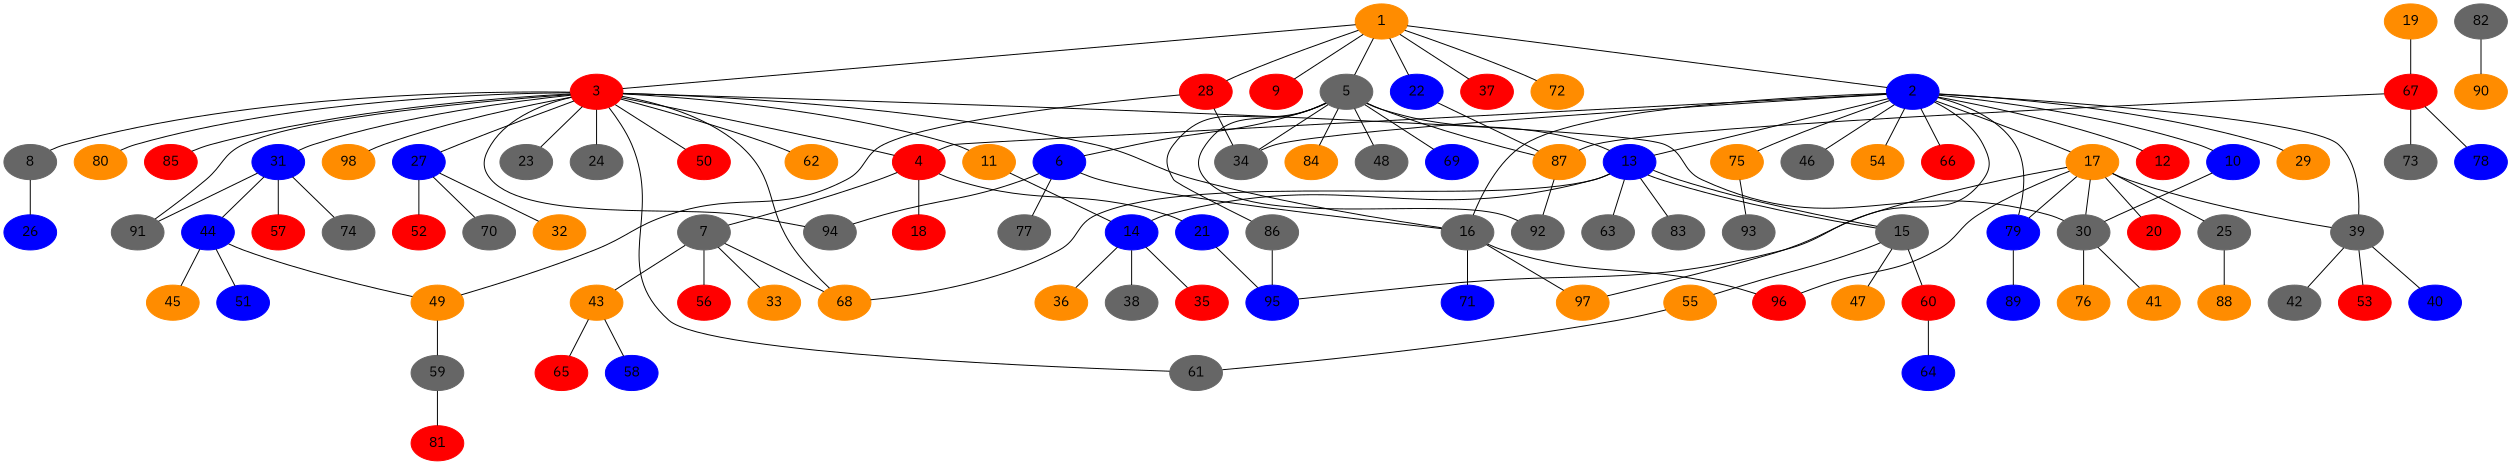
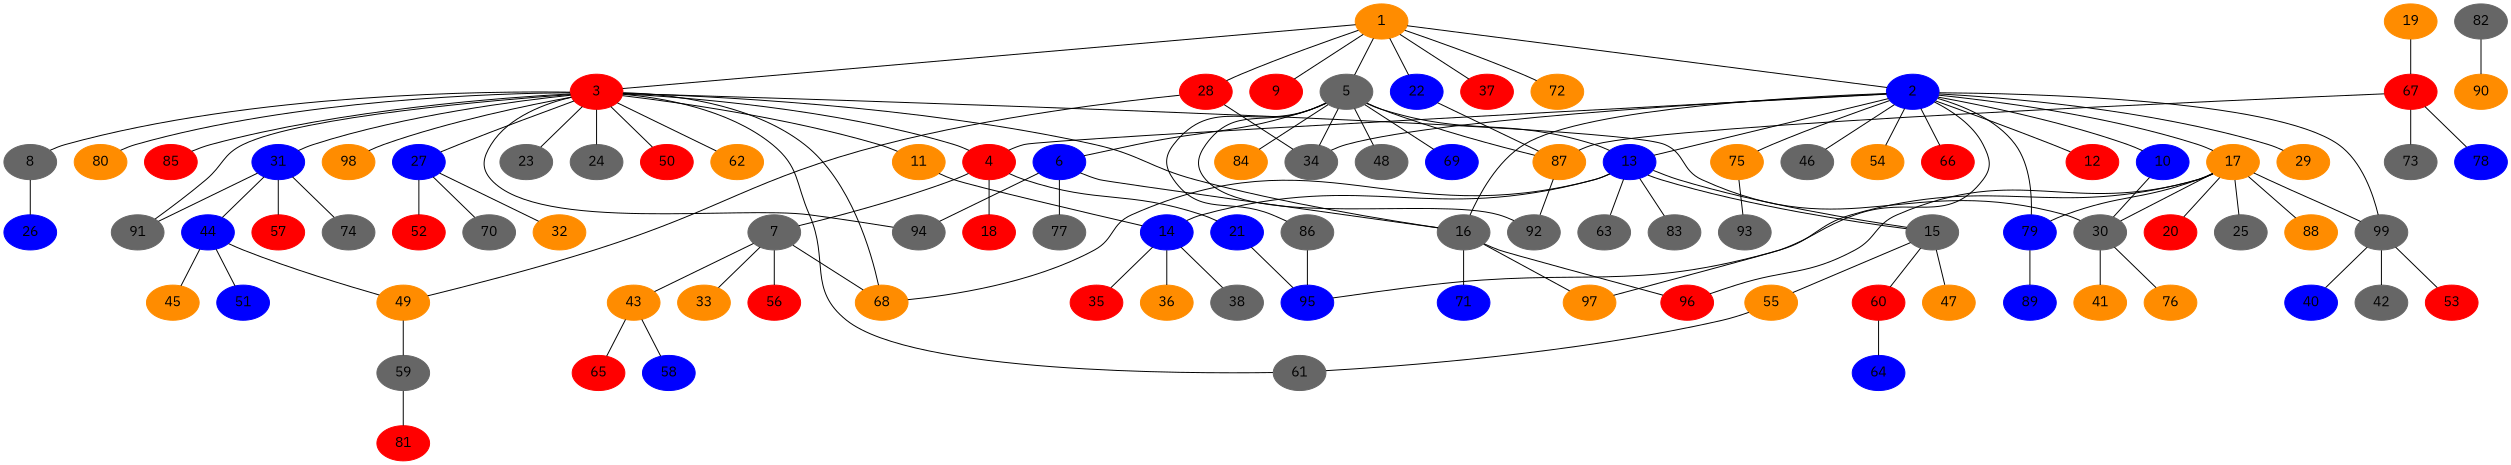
(2357, 232) -> (2381, 232)
(2224, 268) -> (2272, 197)
